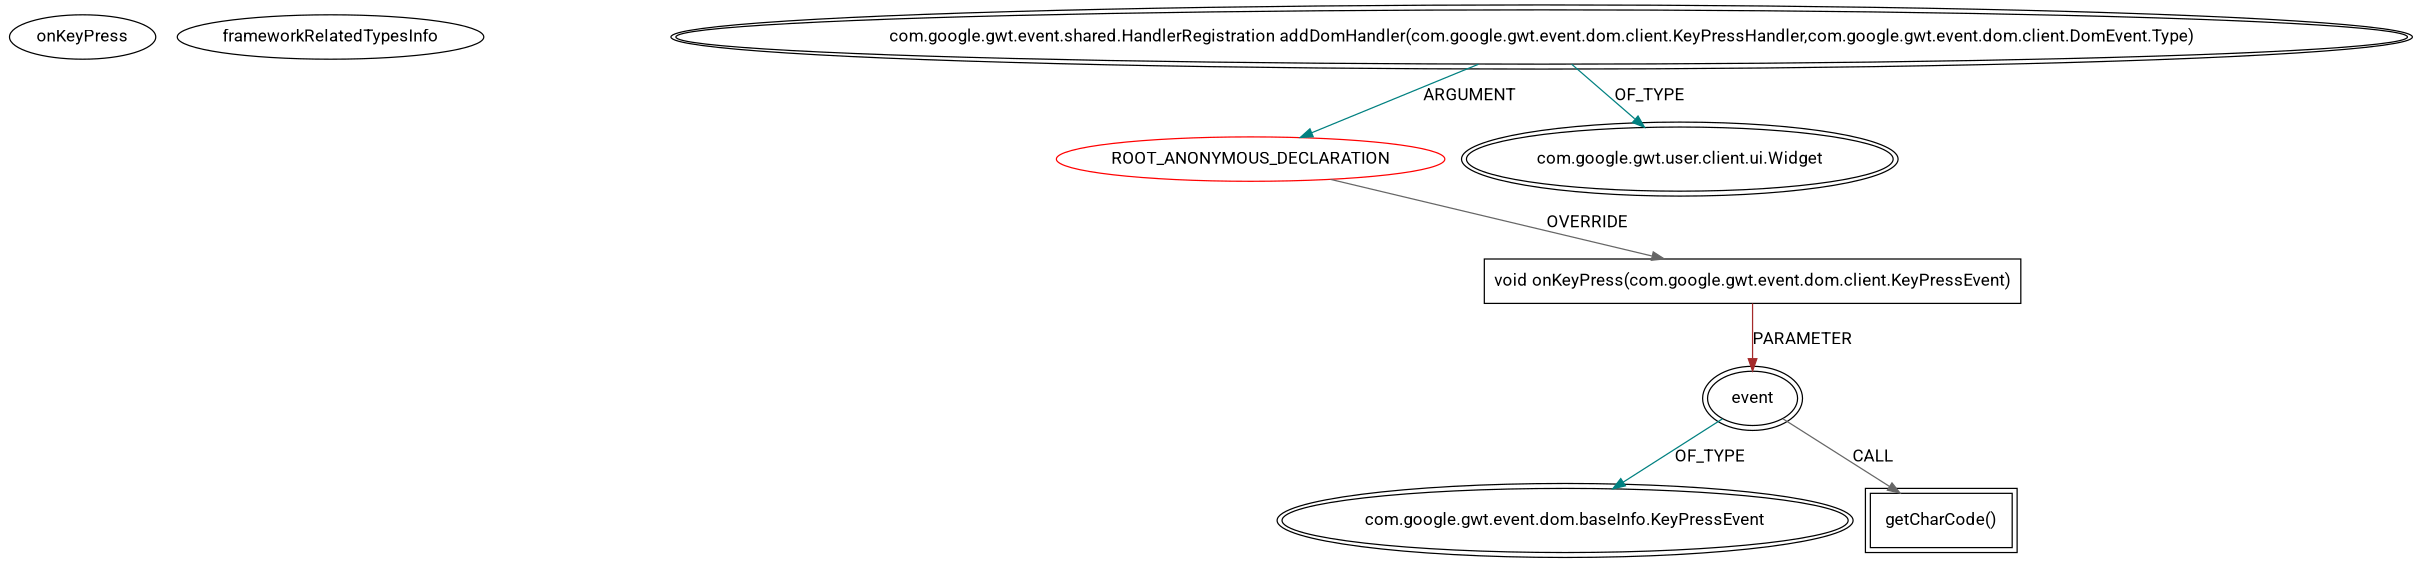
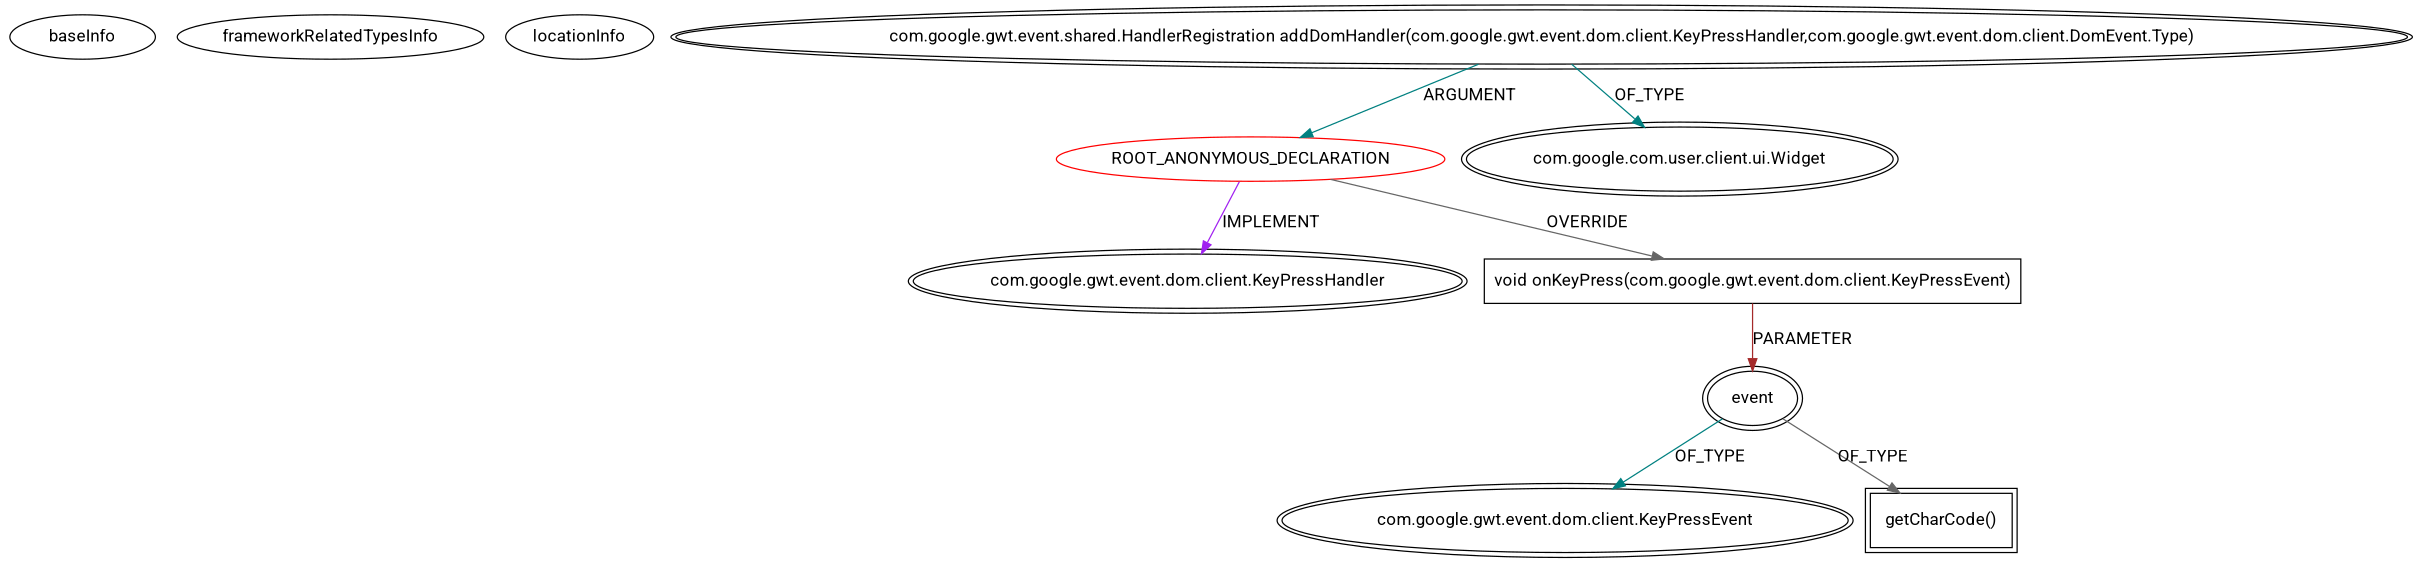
(83, 37) -> (83, 37)
none -> (580, 37)
(1680, 159) -> (1680, 159)
none -> (1188, 281)
(1873, 457) -> (1873, 457)
(1565, 520) -> (1565, 520)
